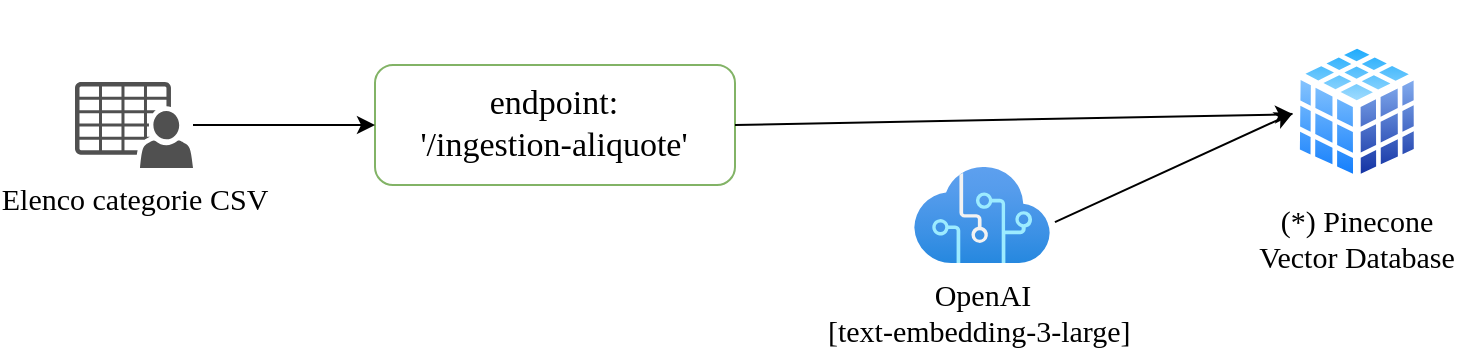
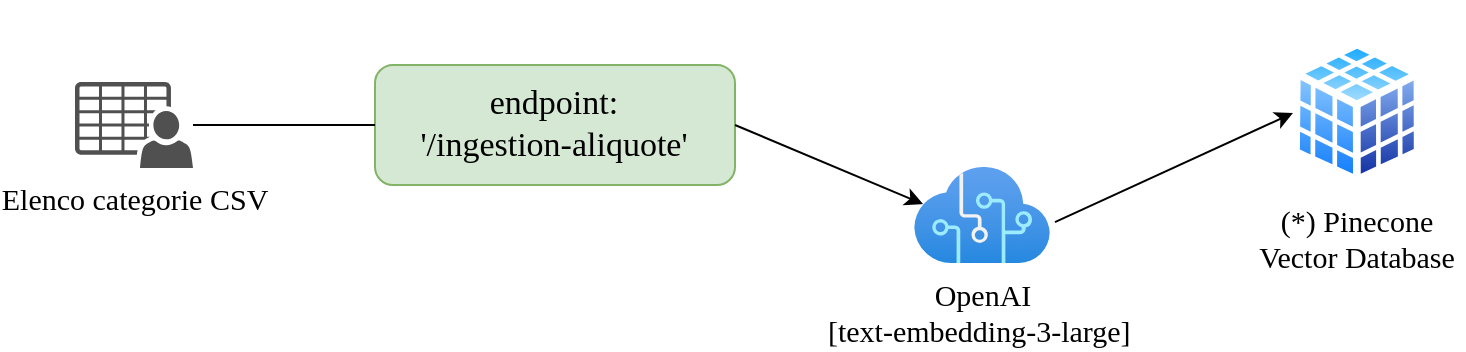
(1007, 120) -> (823, 162)
(360, 125) -> (366, 125)
(555, 125) -> (555, 125)
